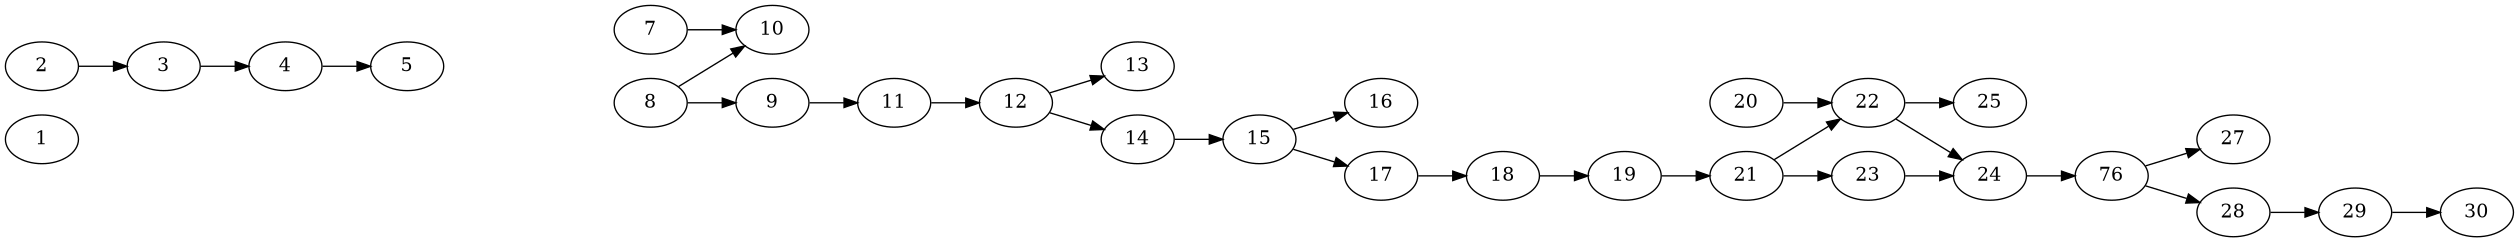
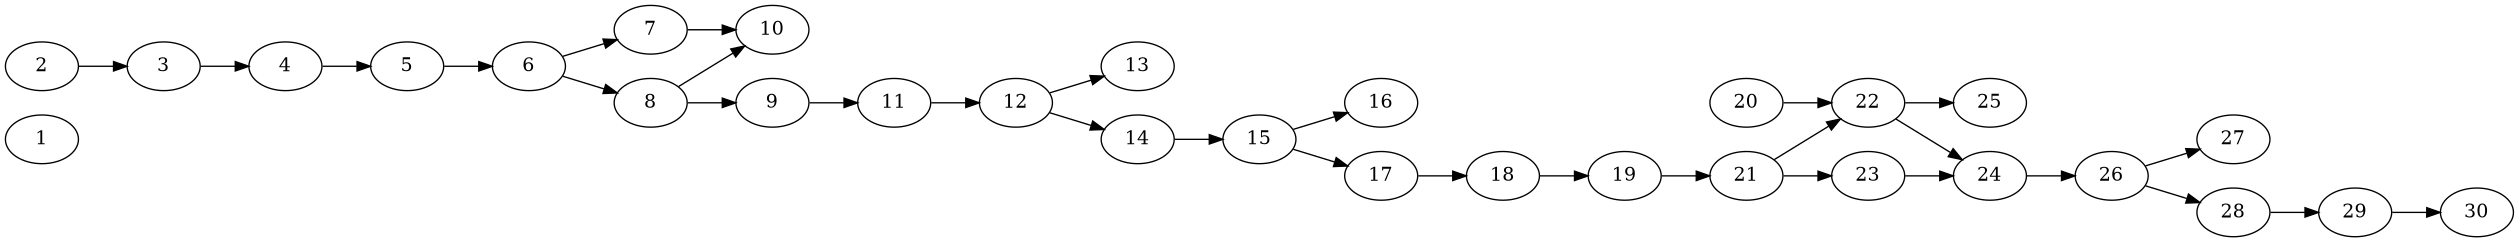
none -> (529, 66)
(2112, 176) -> (2112, 176)
